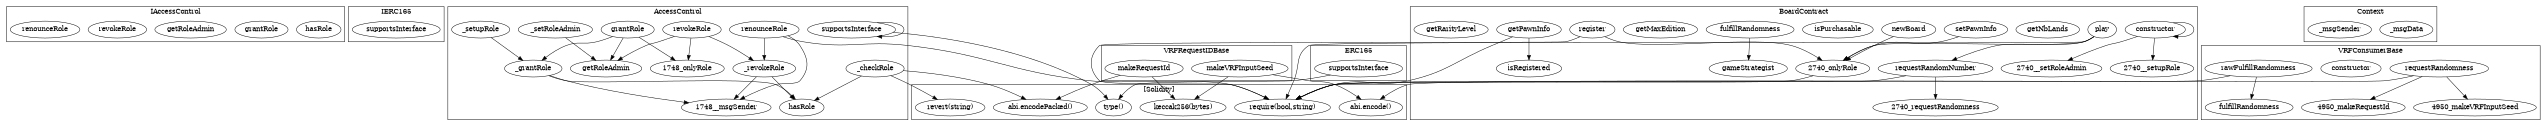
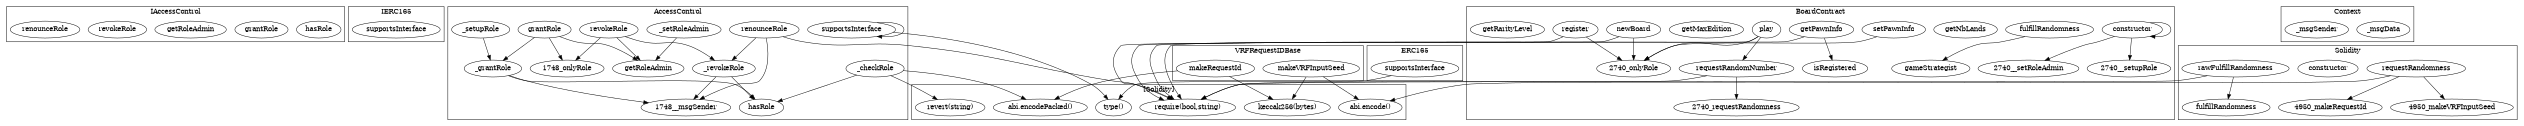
(1838, 30) -> none
(2371, 51) -> (2348, 51)
(1556, 82) -> (1346, 42)
